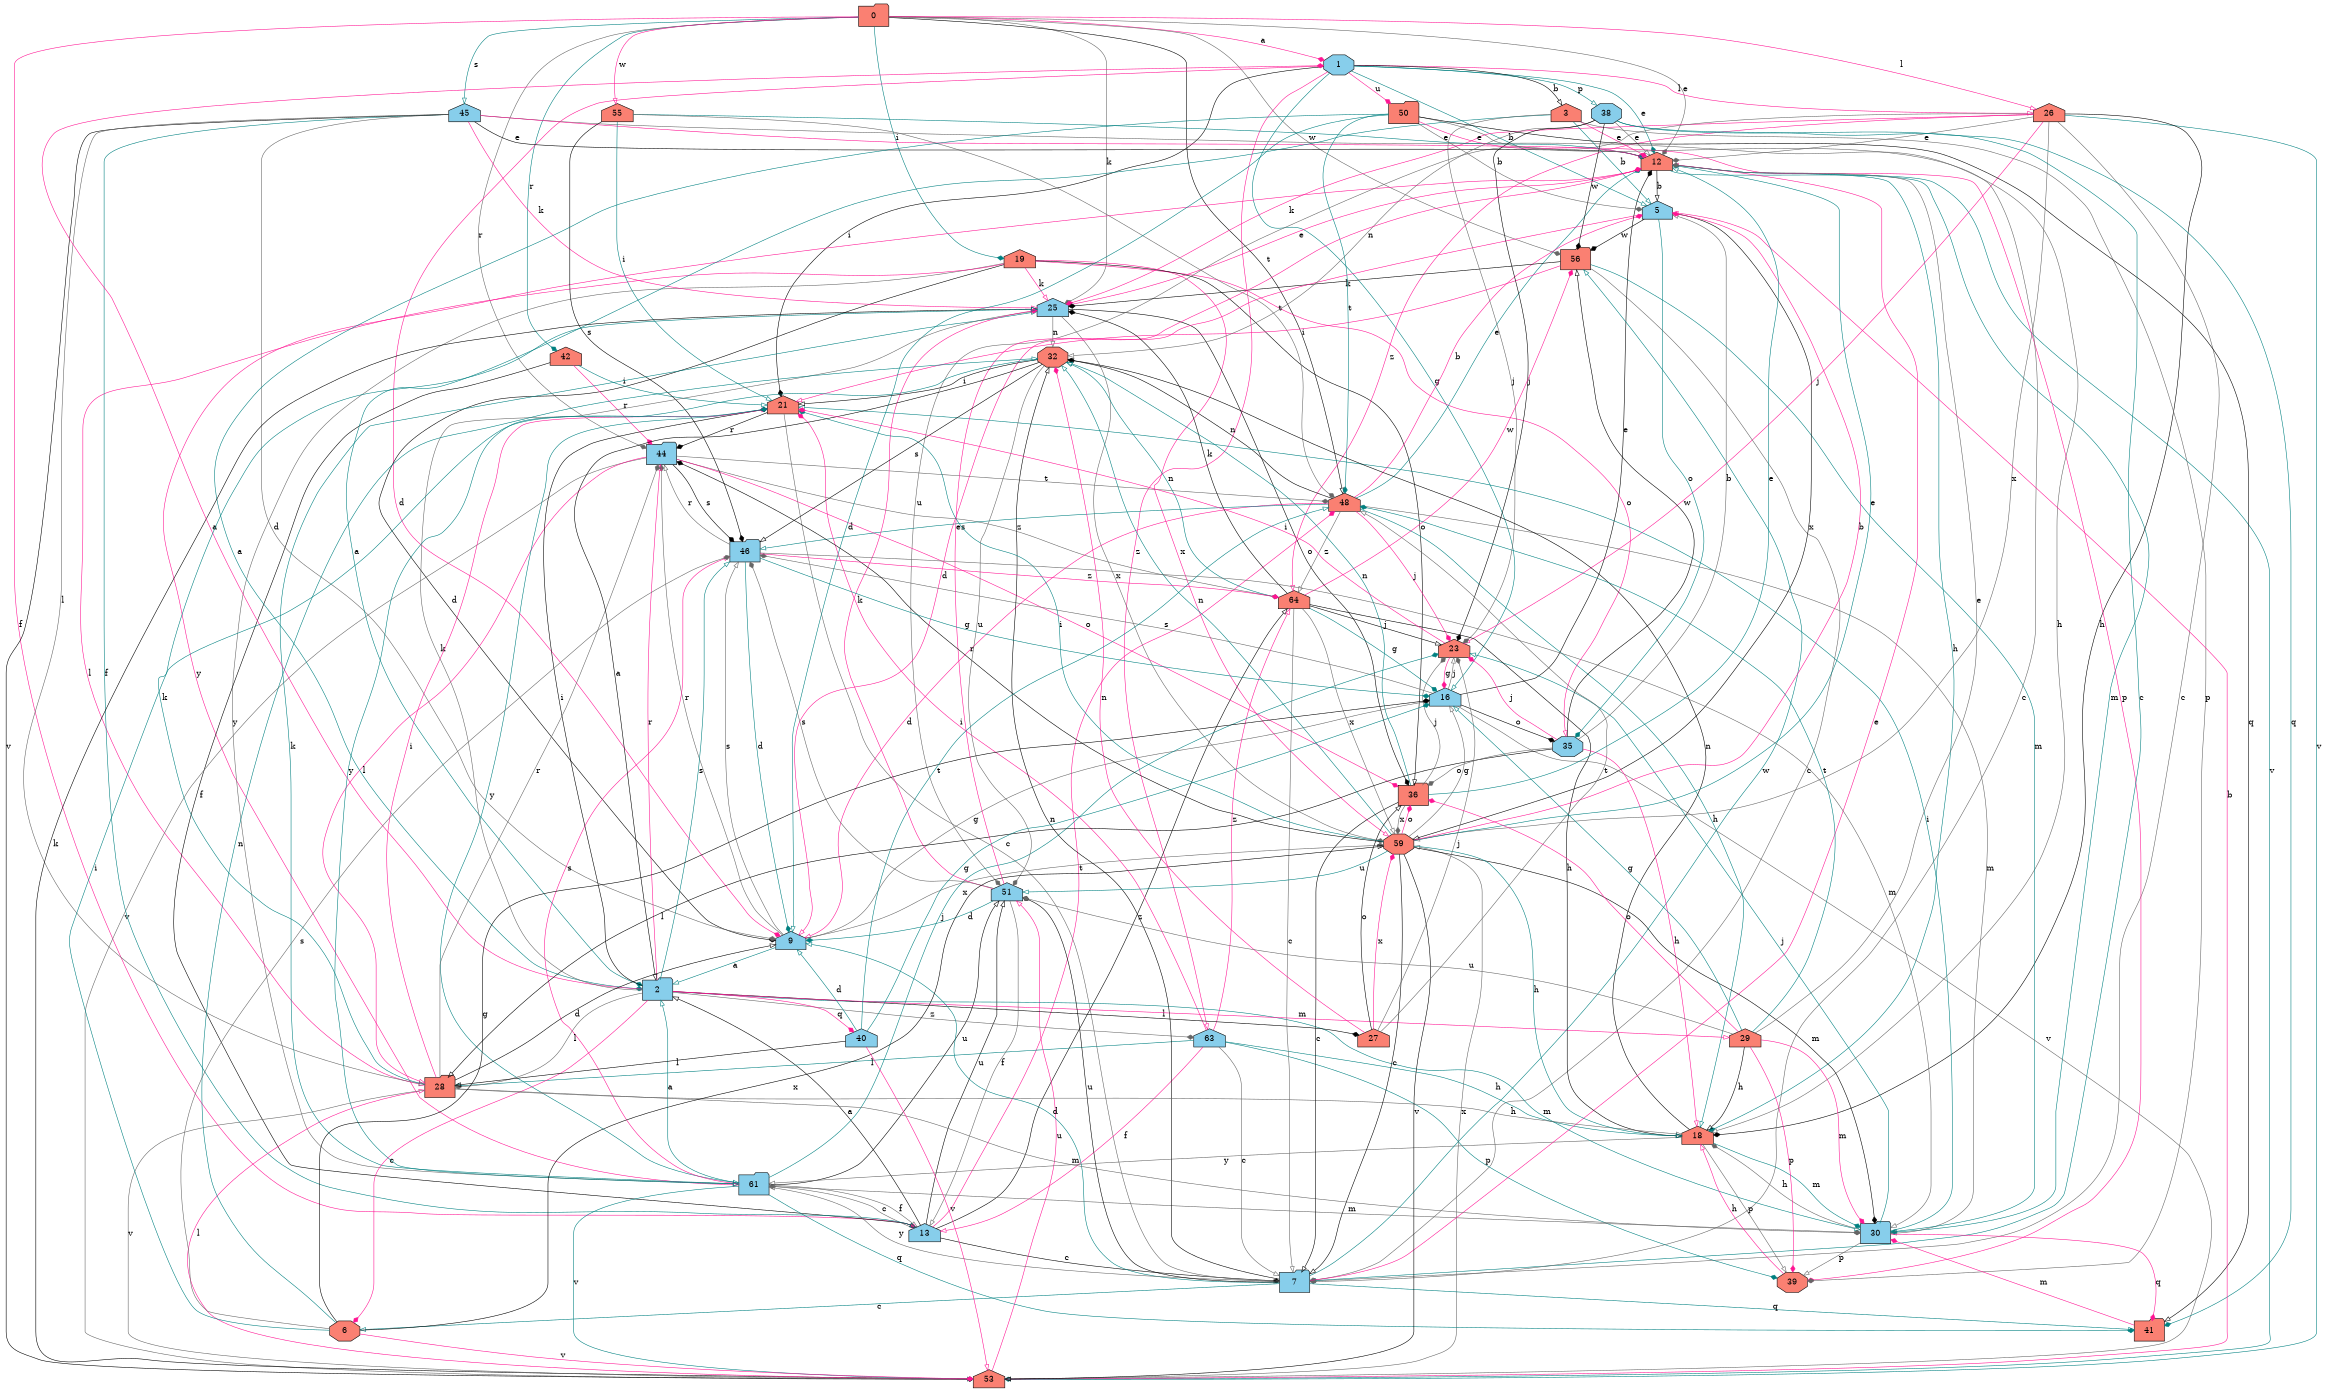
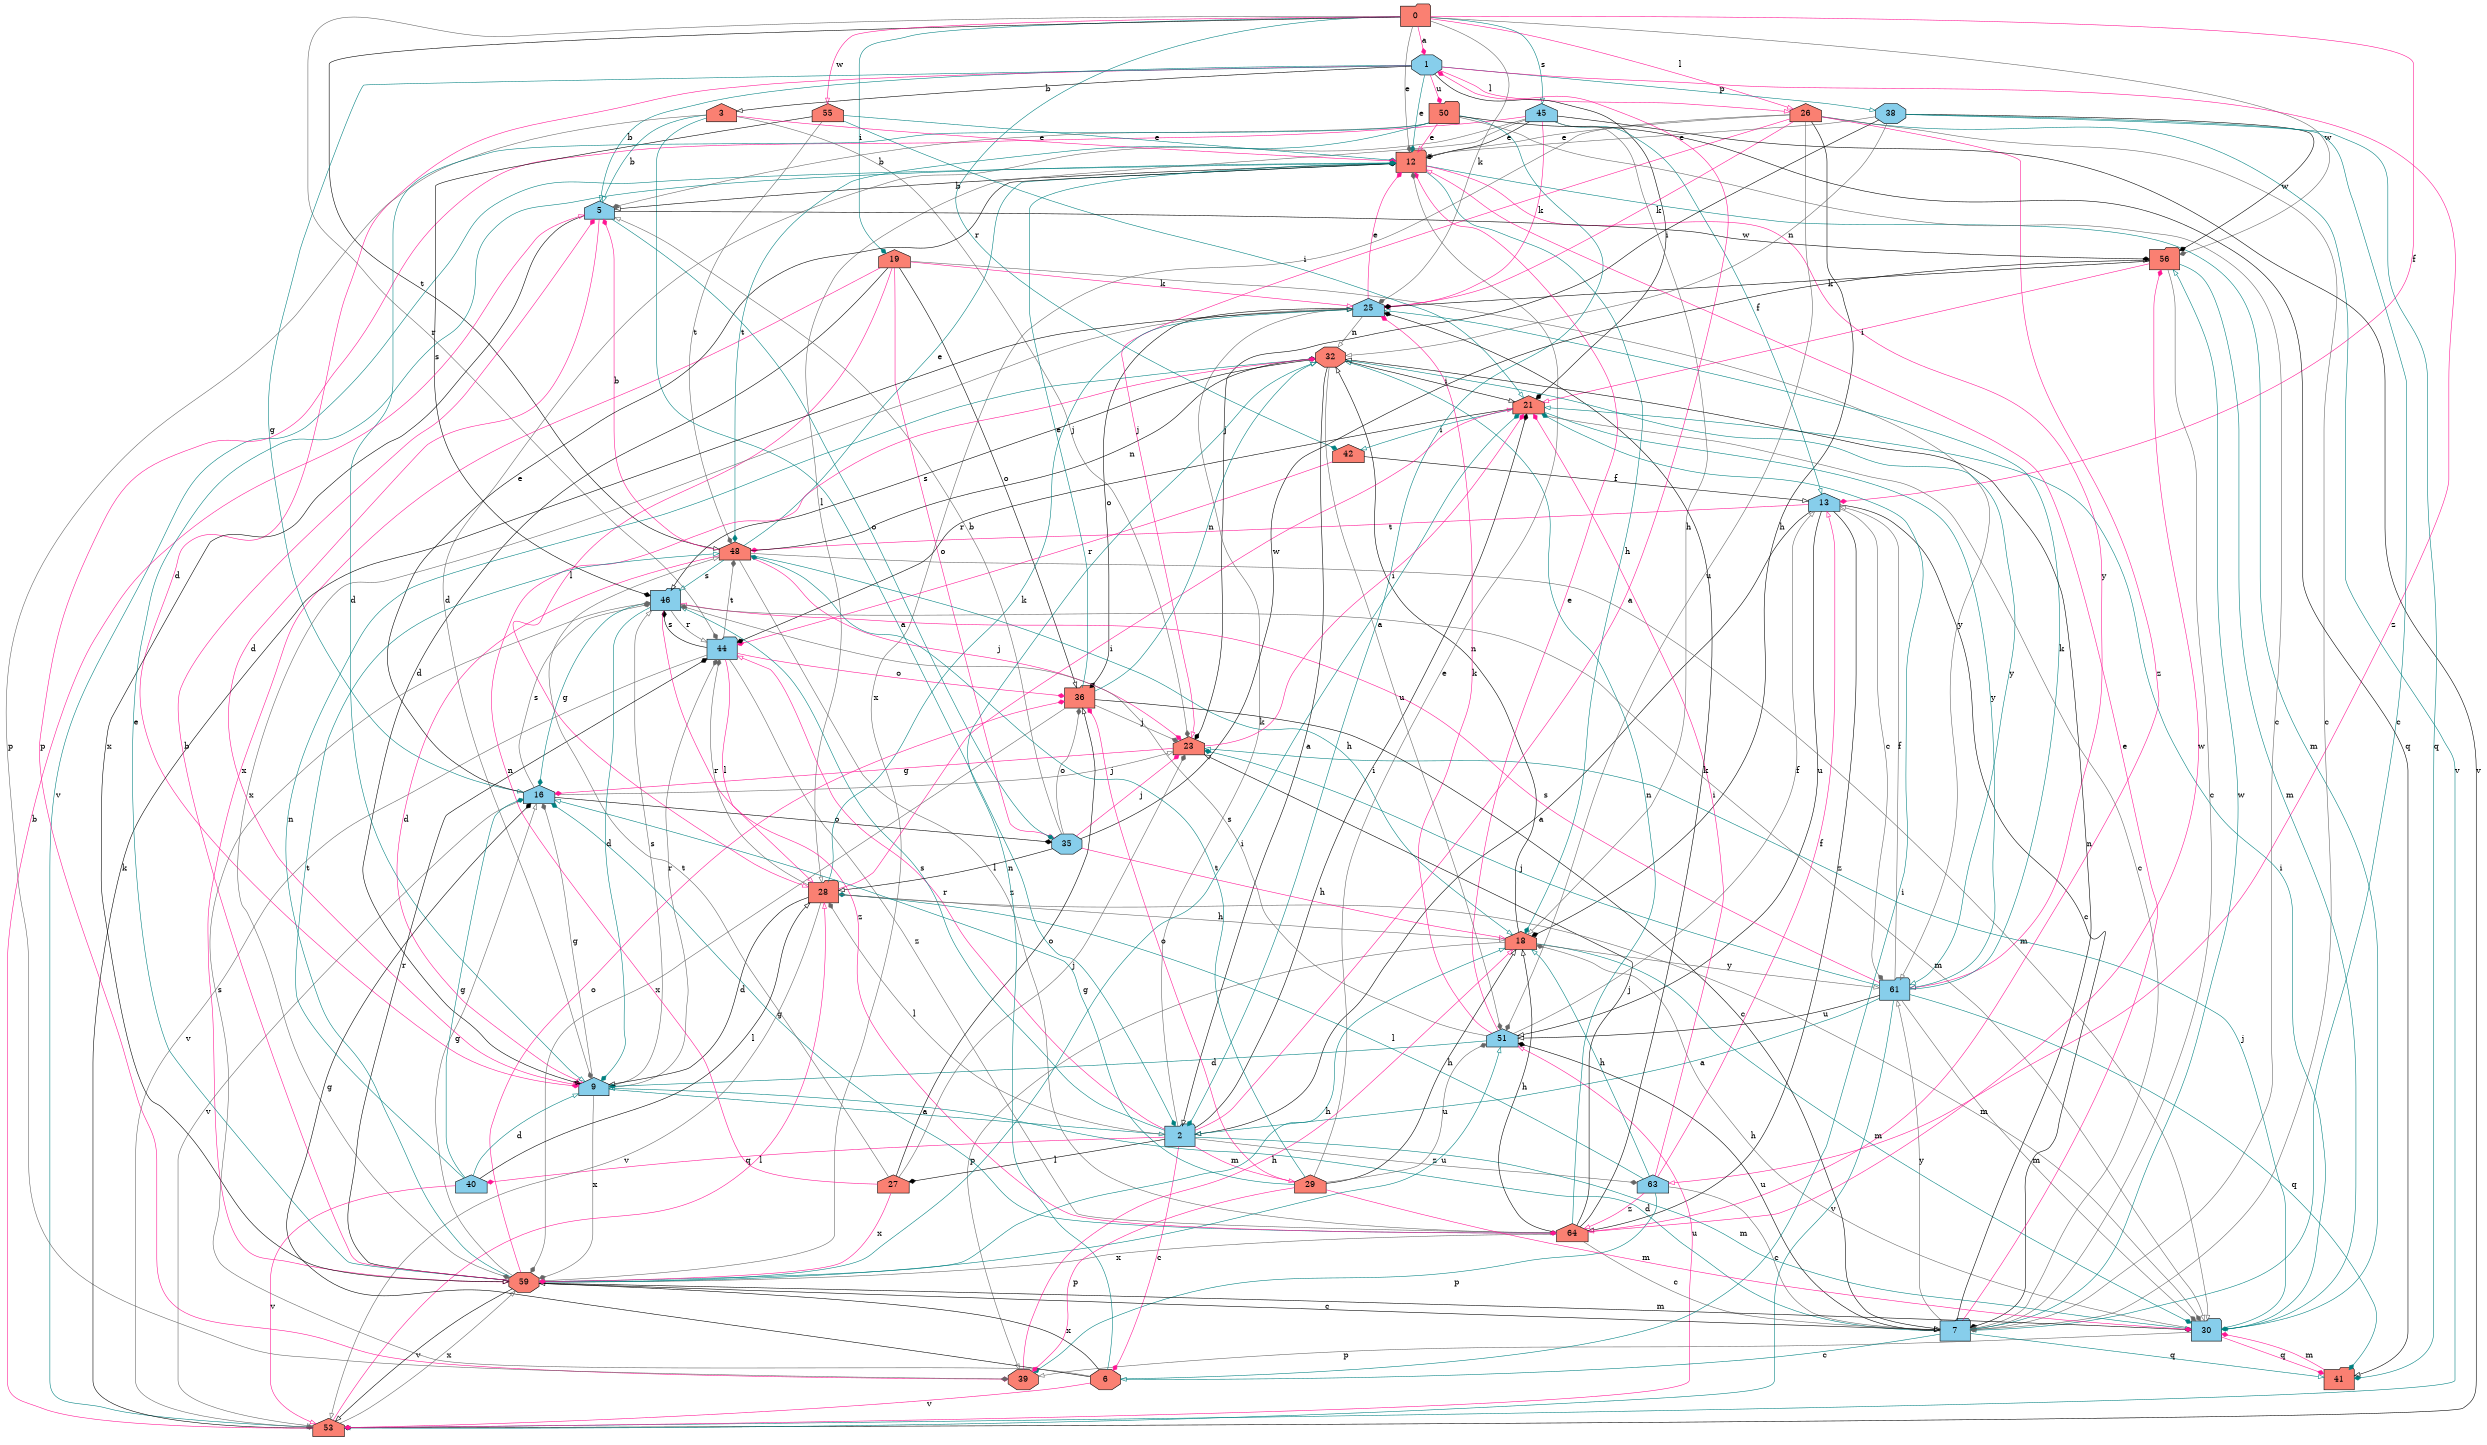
(1657, 162) -> (1411, 162)
(644, 391) -> (1435, 427)
